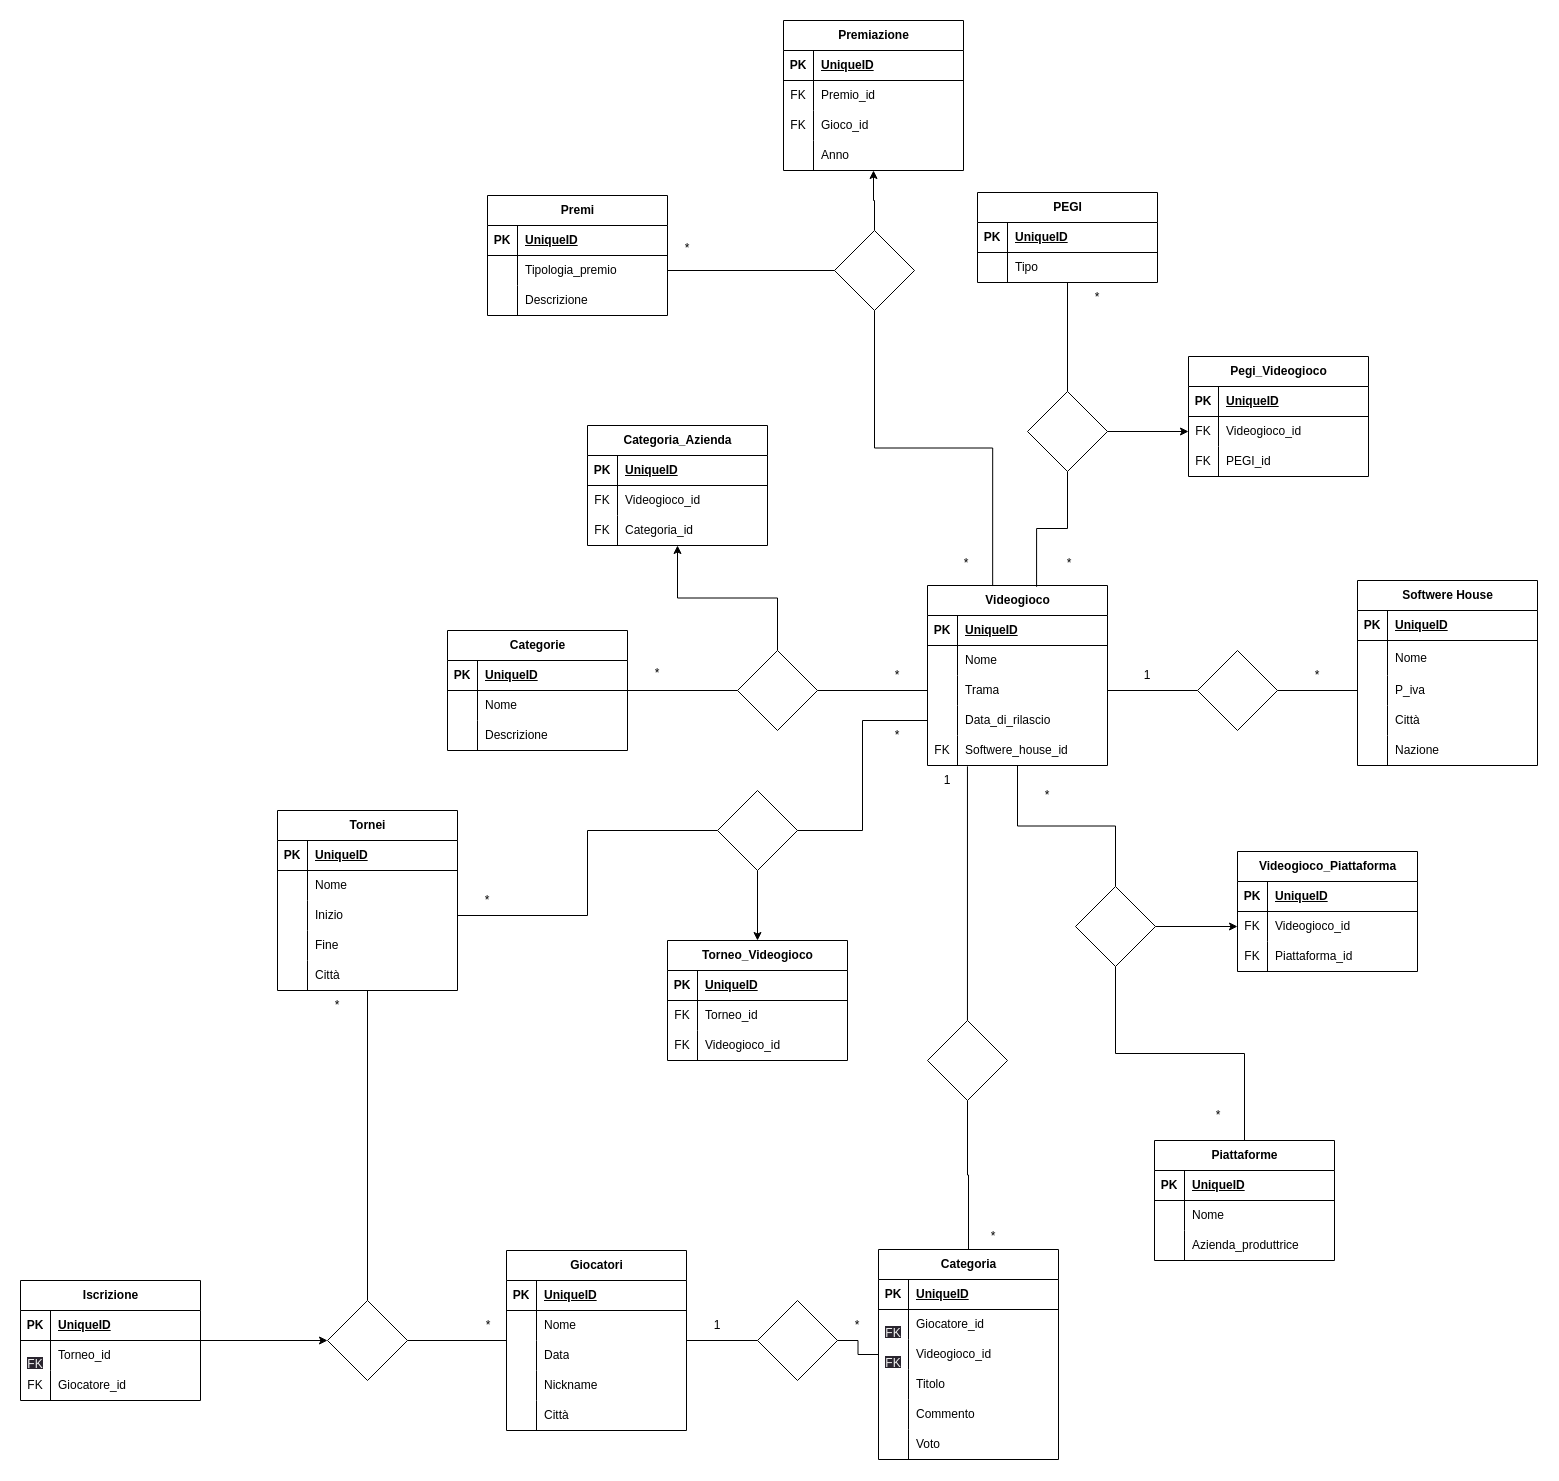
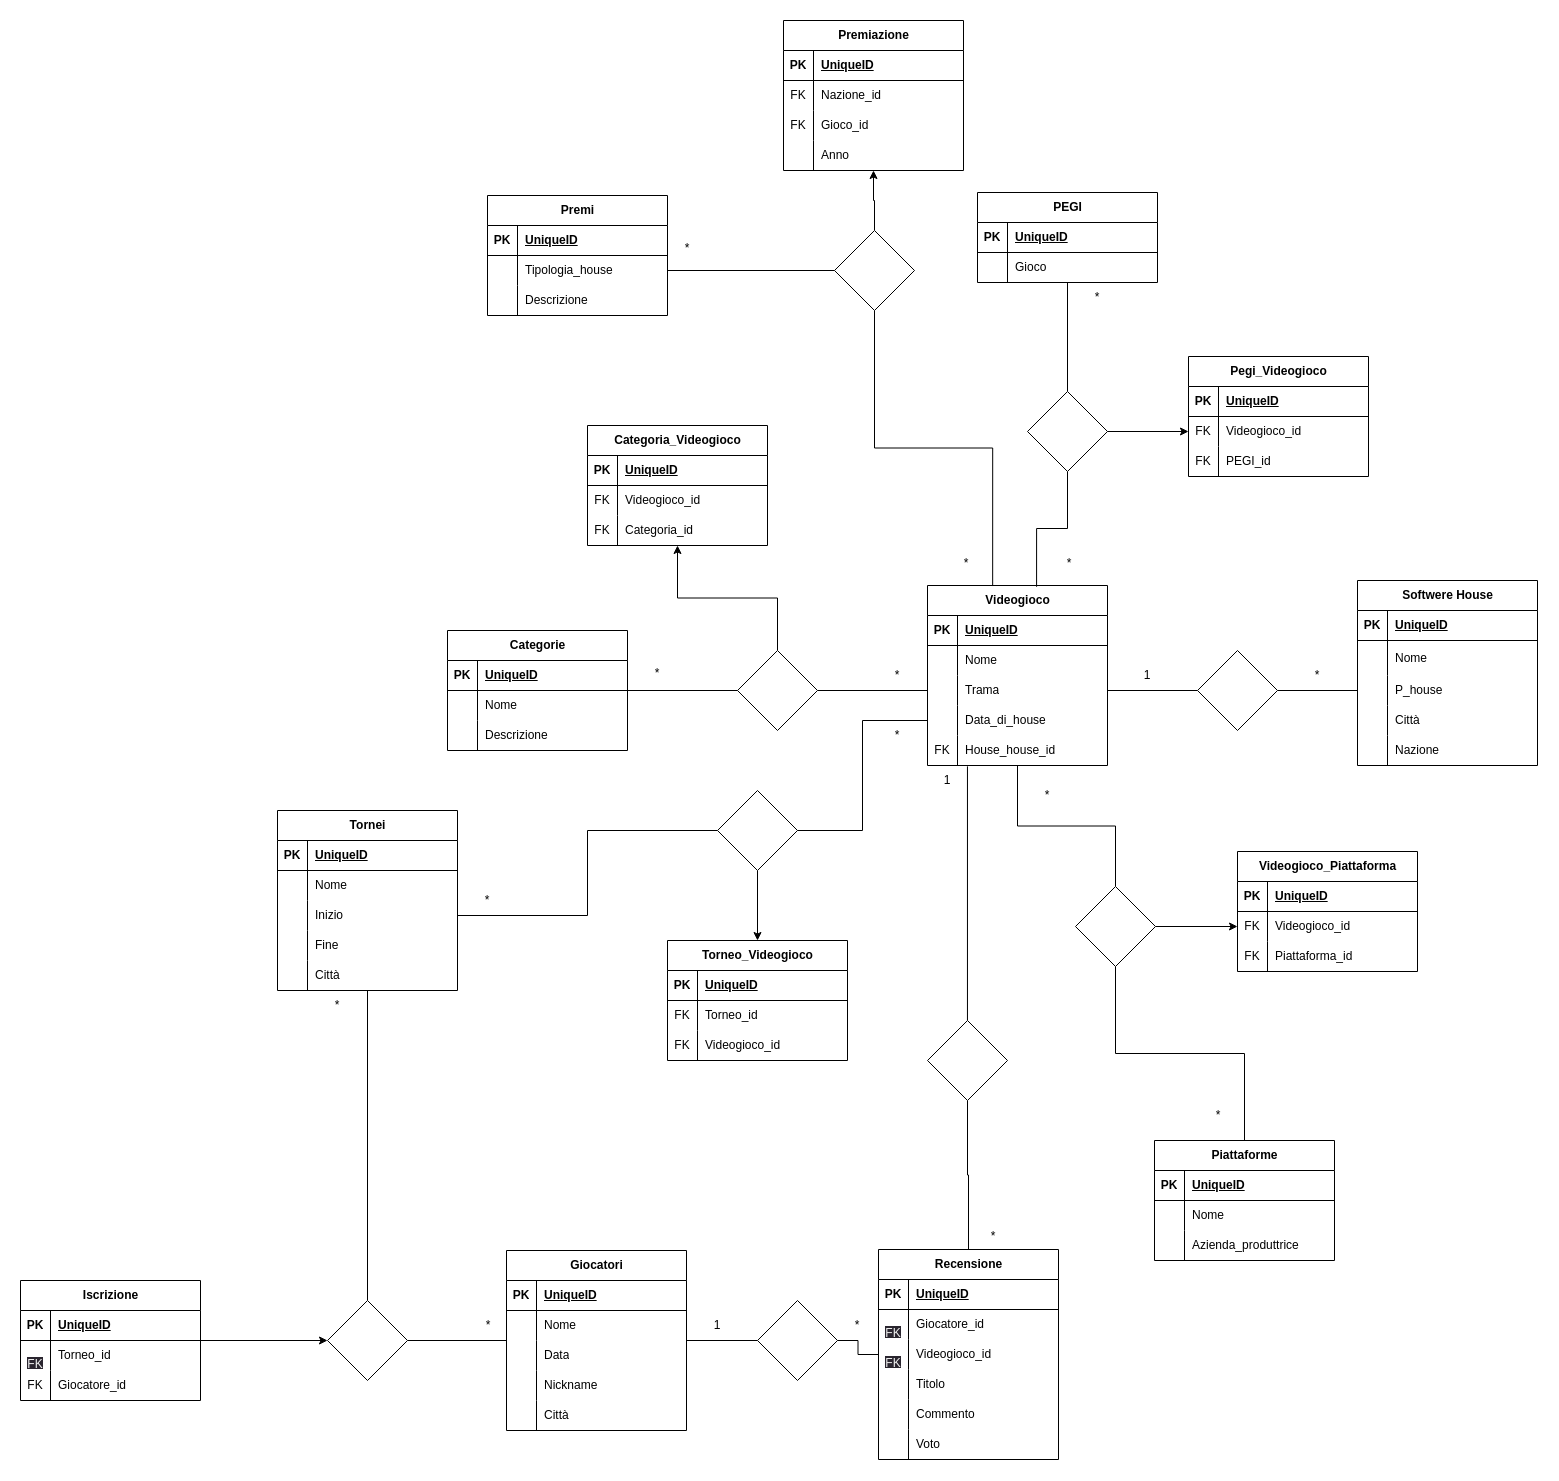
(849, 96) -> (852, 96)
(1027, 268) -> (1031, 268)
(573, 271) -> (571, 271)
(678, 441) -> (678, 441)
(1411, 691) -> (1419, 691)
(1013, 721) -> (1008, 721)
(1021, 751) -> (1011, 751)
(969, 1265) -> (969, 1265)
